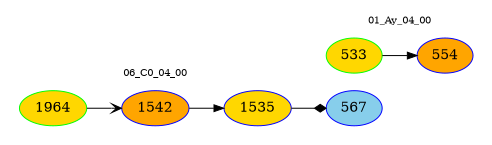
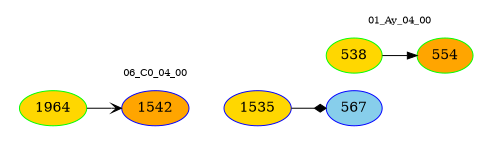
(354, 56) -> (354, 56)
(445, 56) -> (445, 56)
(202, 108) -> none
